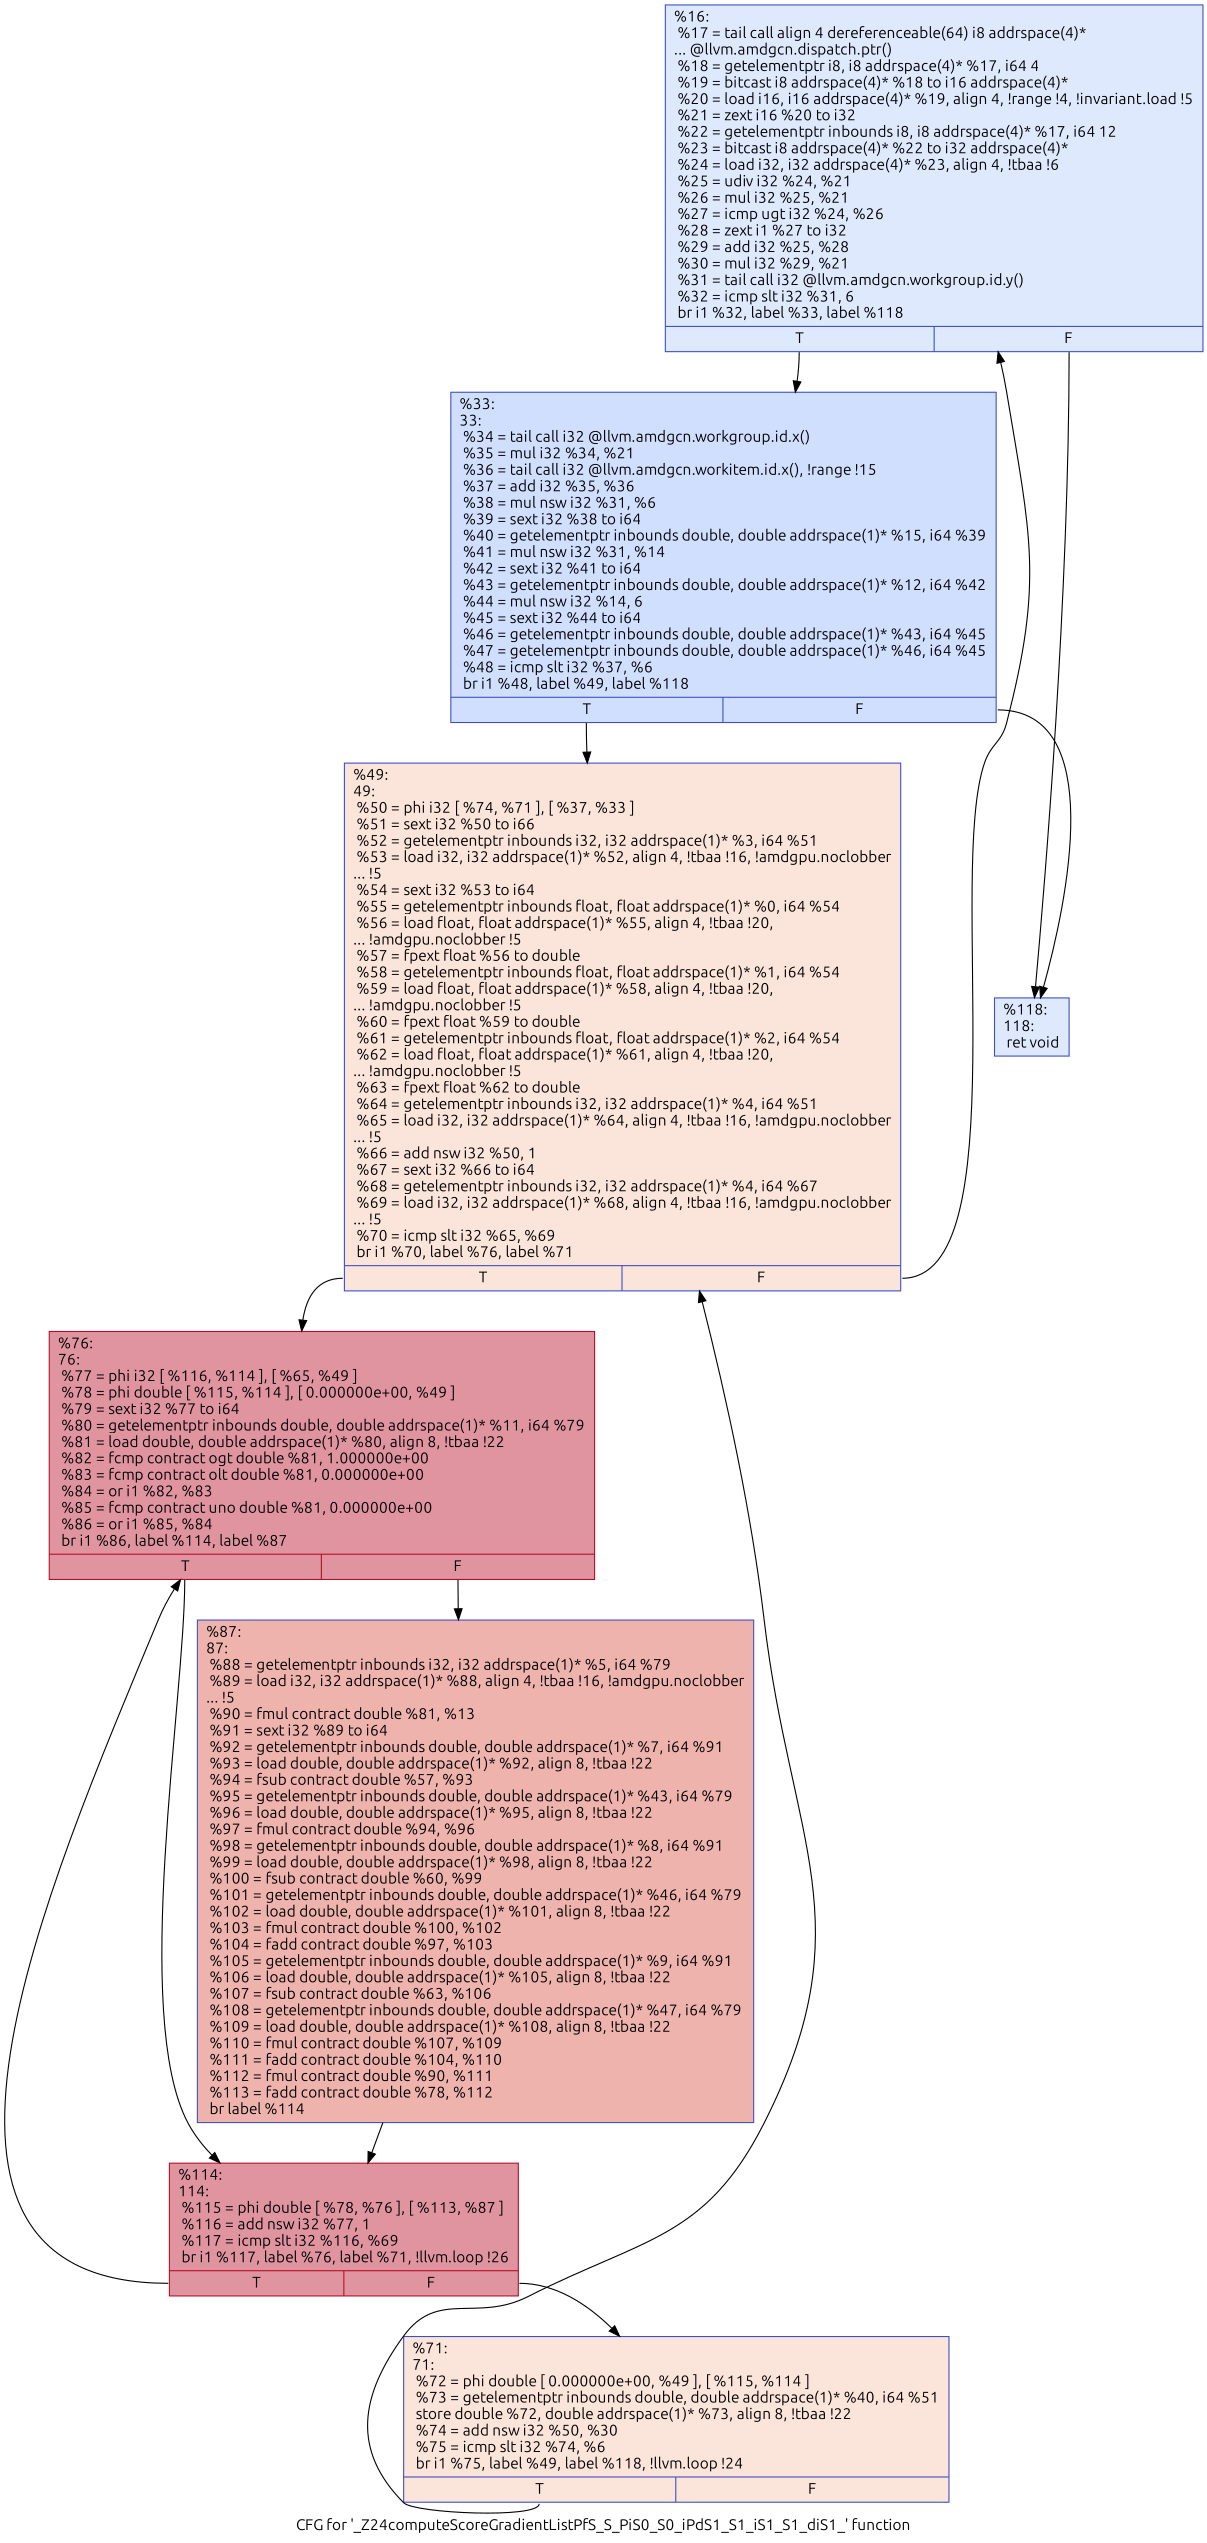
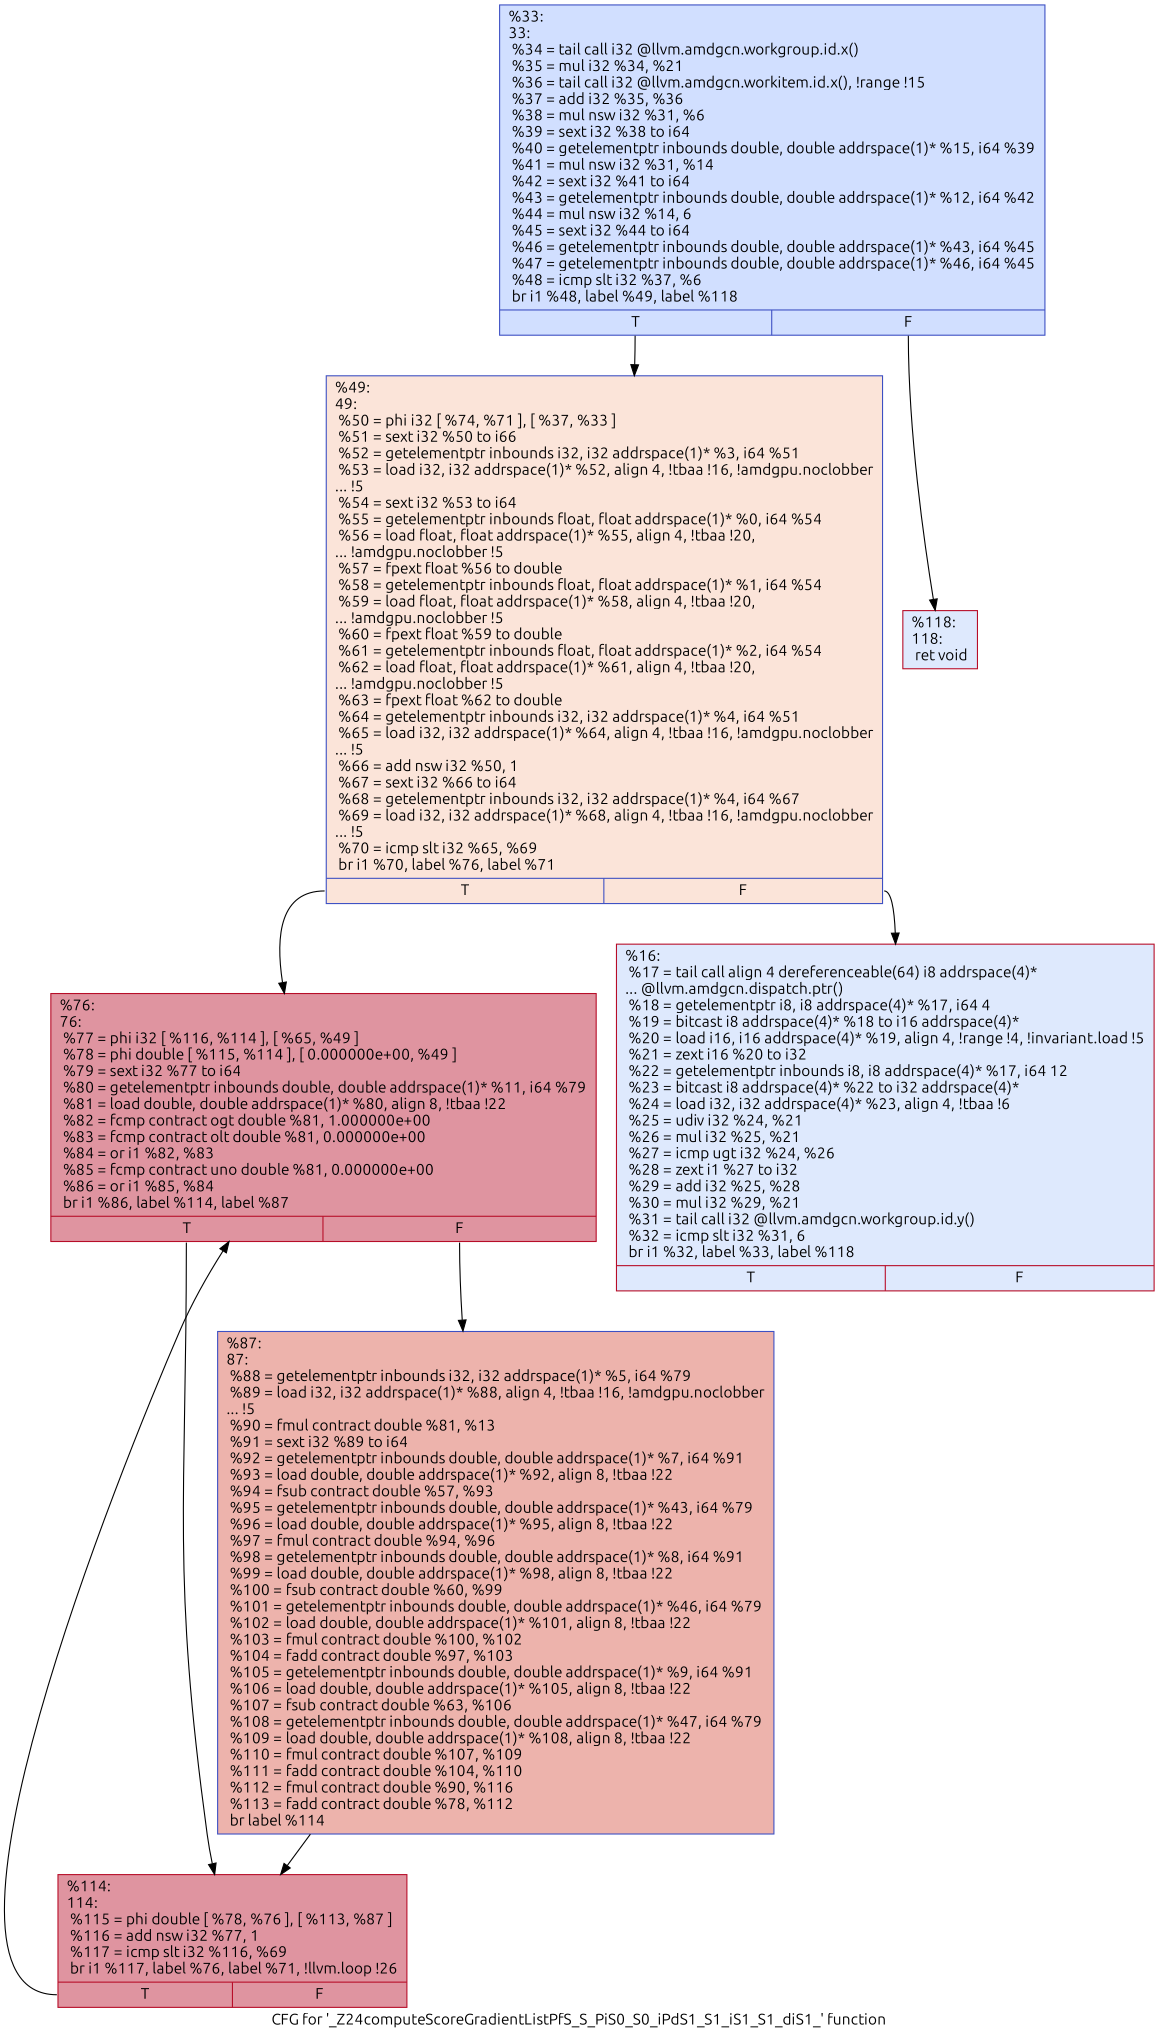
(934, 178) -> (885, 1118)
(799, 367) -> none
(1059, 670) -> none
(1032, 1027) -> (940, 640)
(350, 2077) -> (370, 1788)
(676, 2419) -> none
